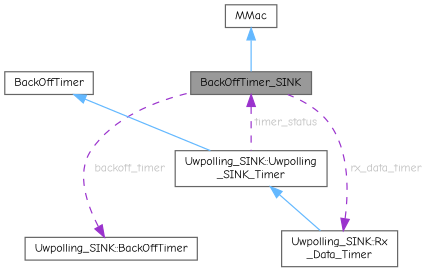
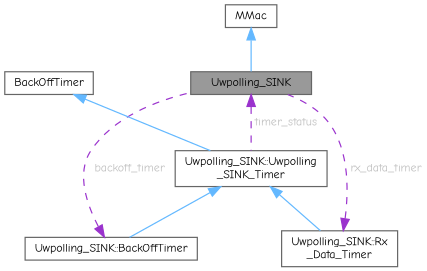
(251, 83) -> (251, 83)
none -> (170, 215)
